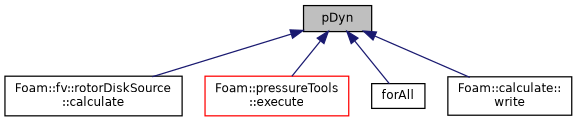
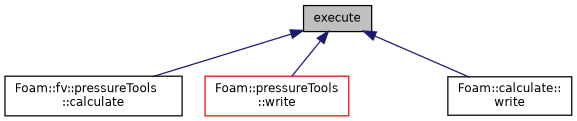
(338, 19) -> (338, 19)
(94, 96) -> (94, 96)
(277, 96) -> (277, 96)
(398, 96) -> none
